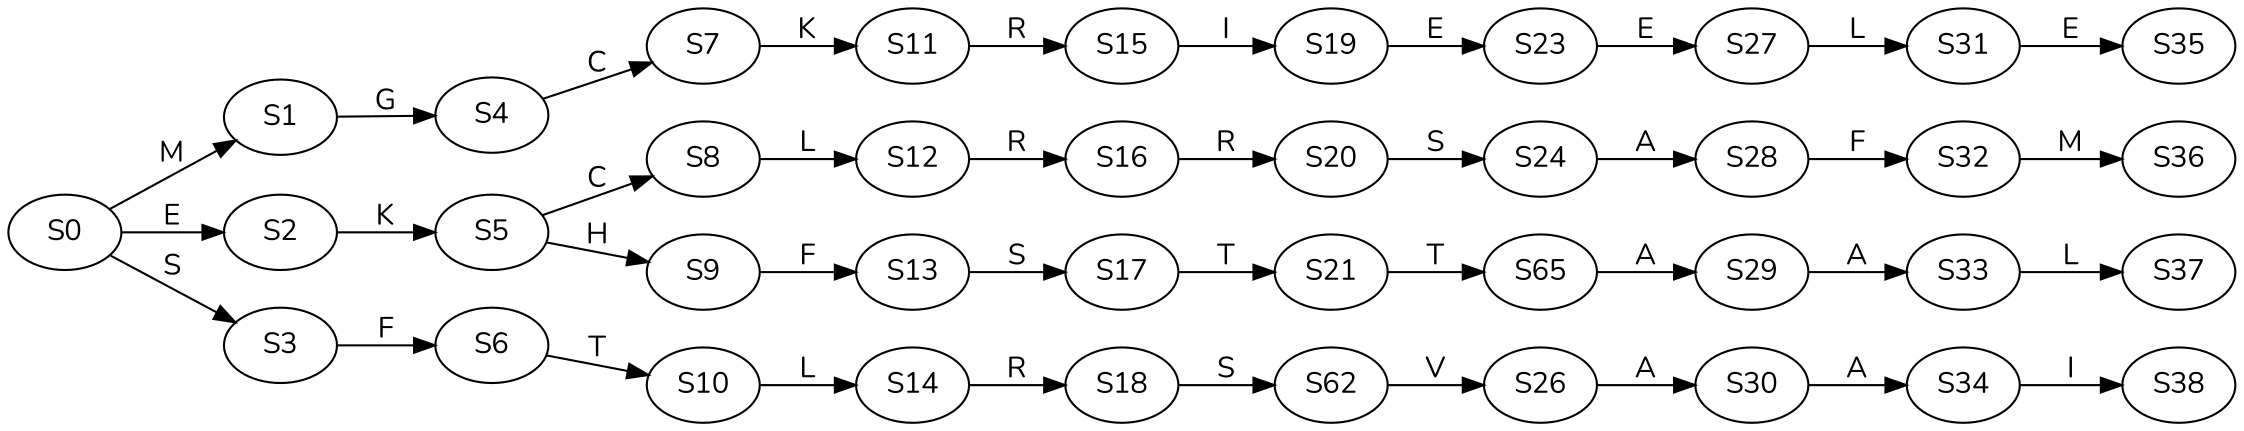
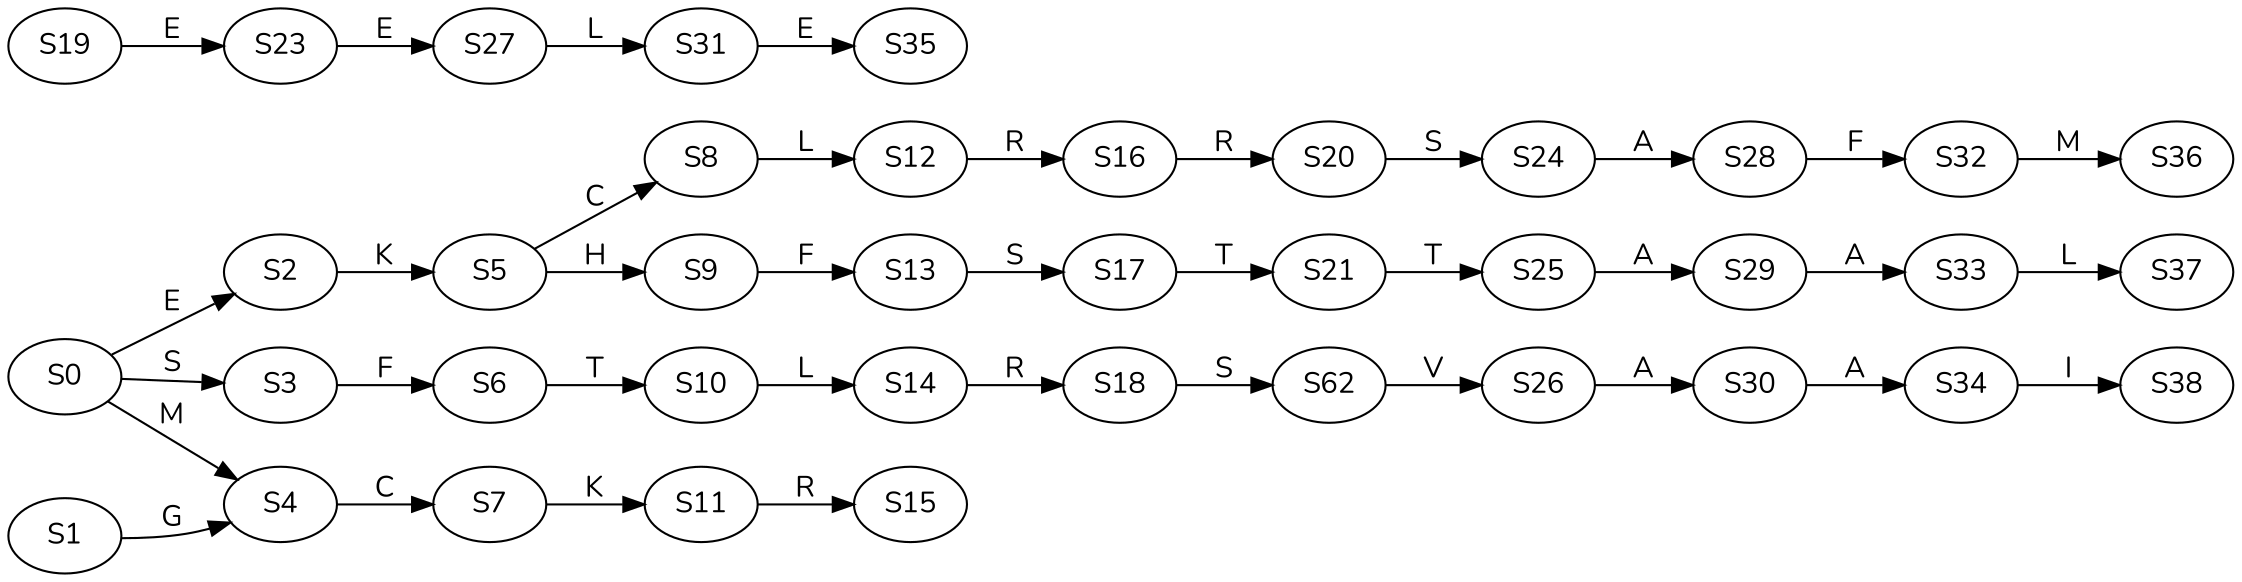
(1216, 46) -> none
(163, 180) -> (163, 435)
(1540, 272) -> (1538, 272)
